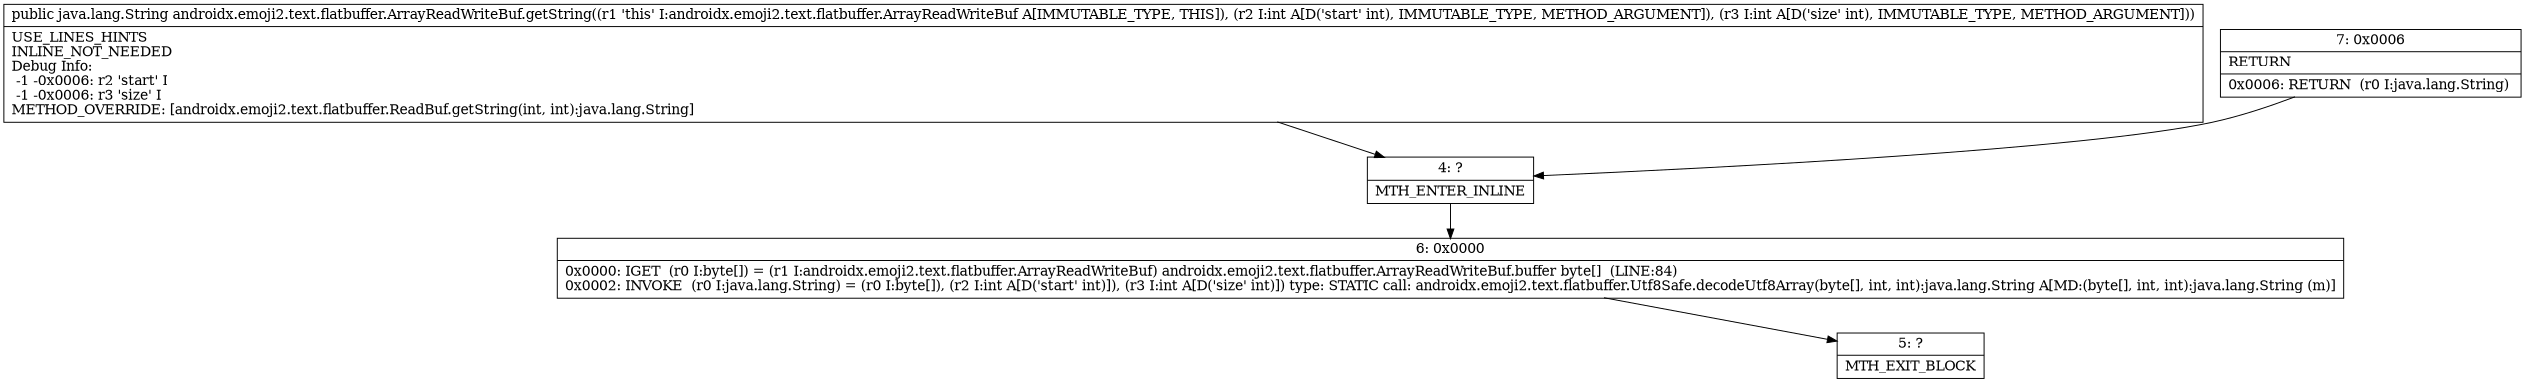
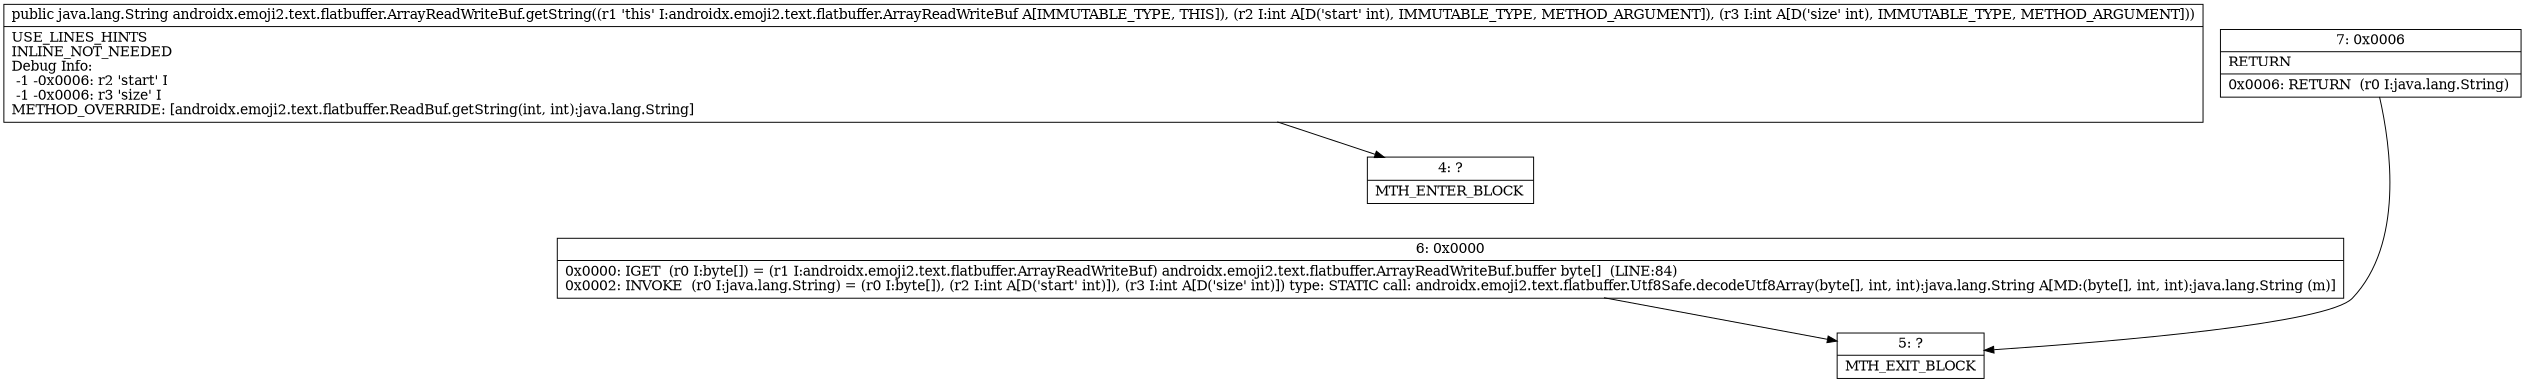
(1922, 154) -> (2280, 320)
(1450, 191) -> (1450, 191)
(1450, 216) -> none
